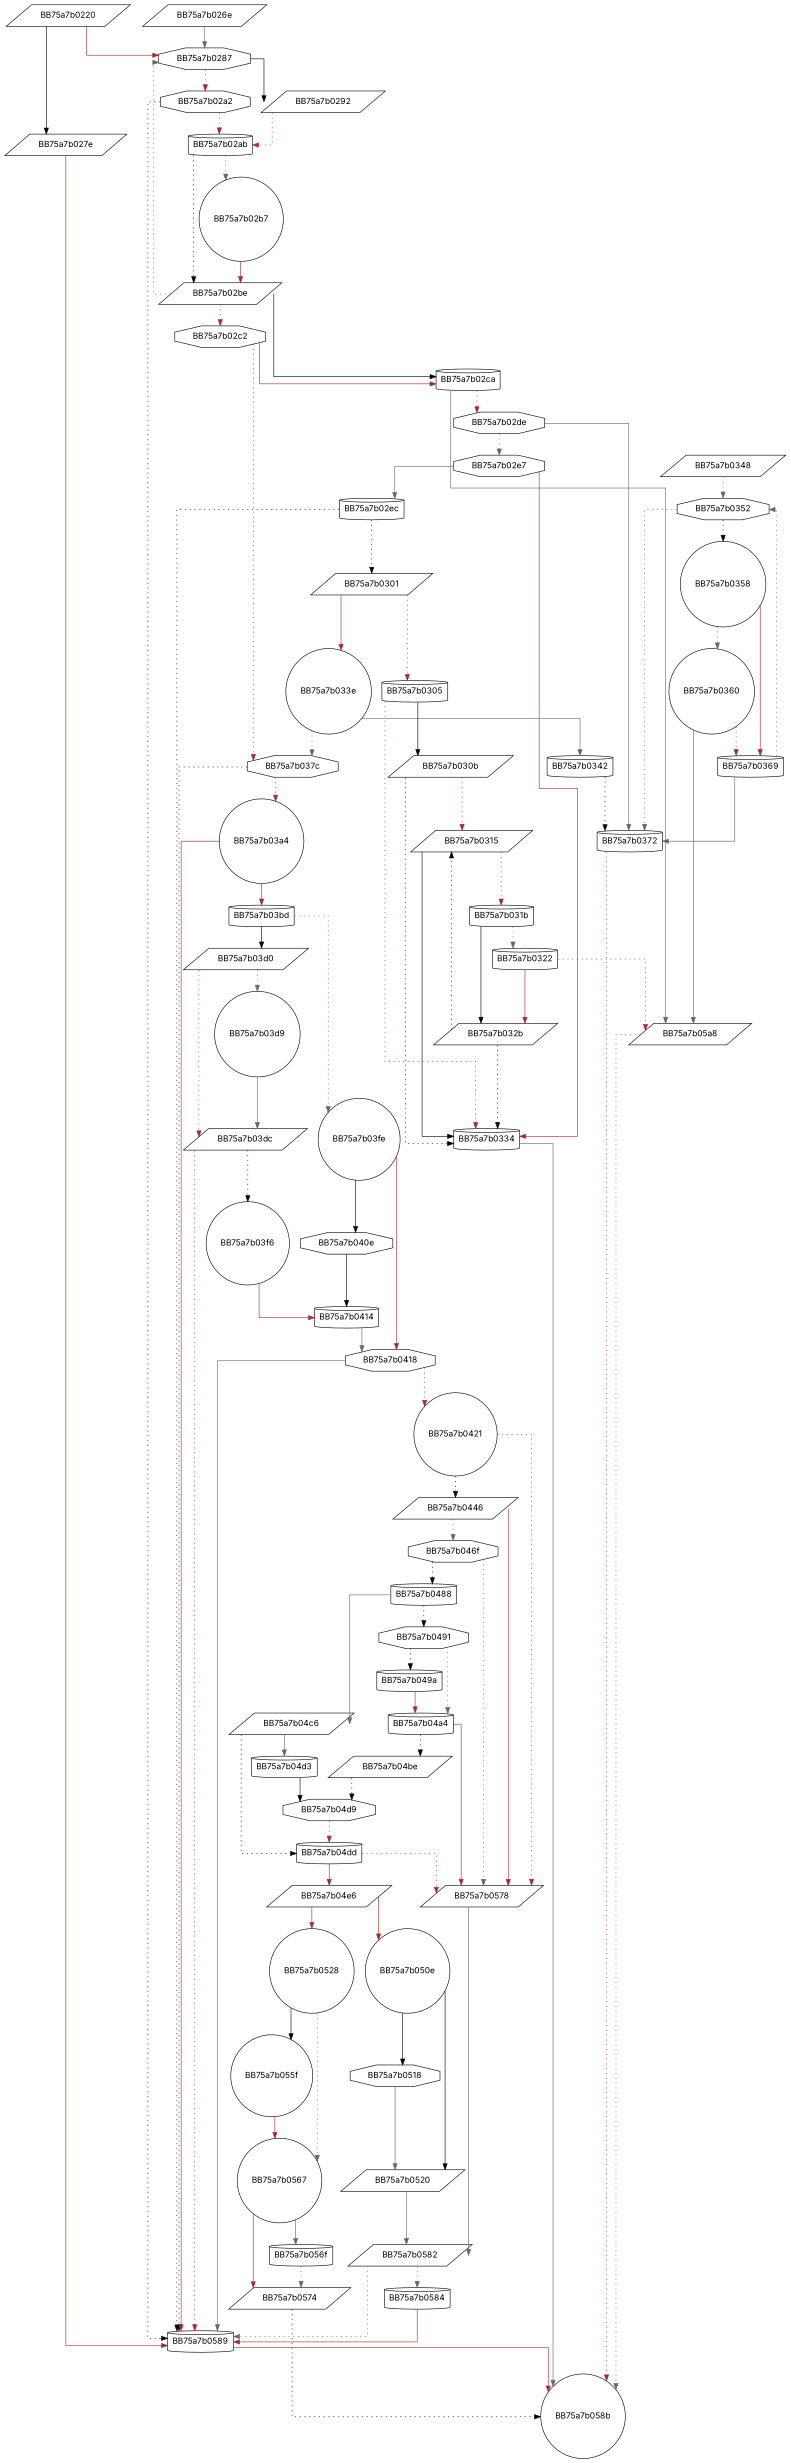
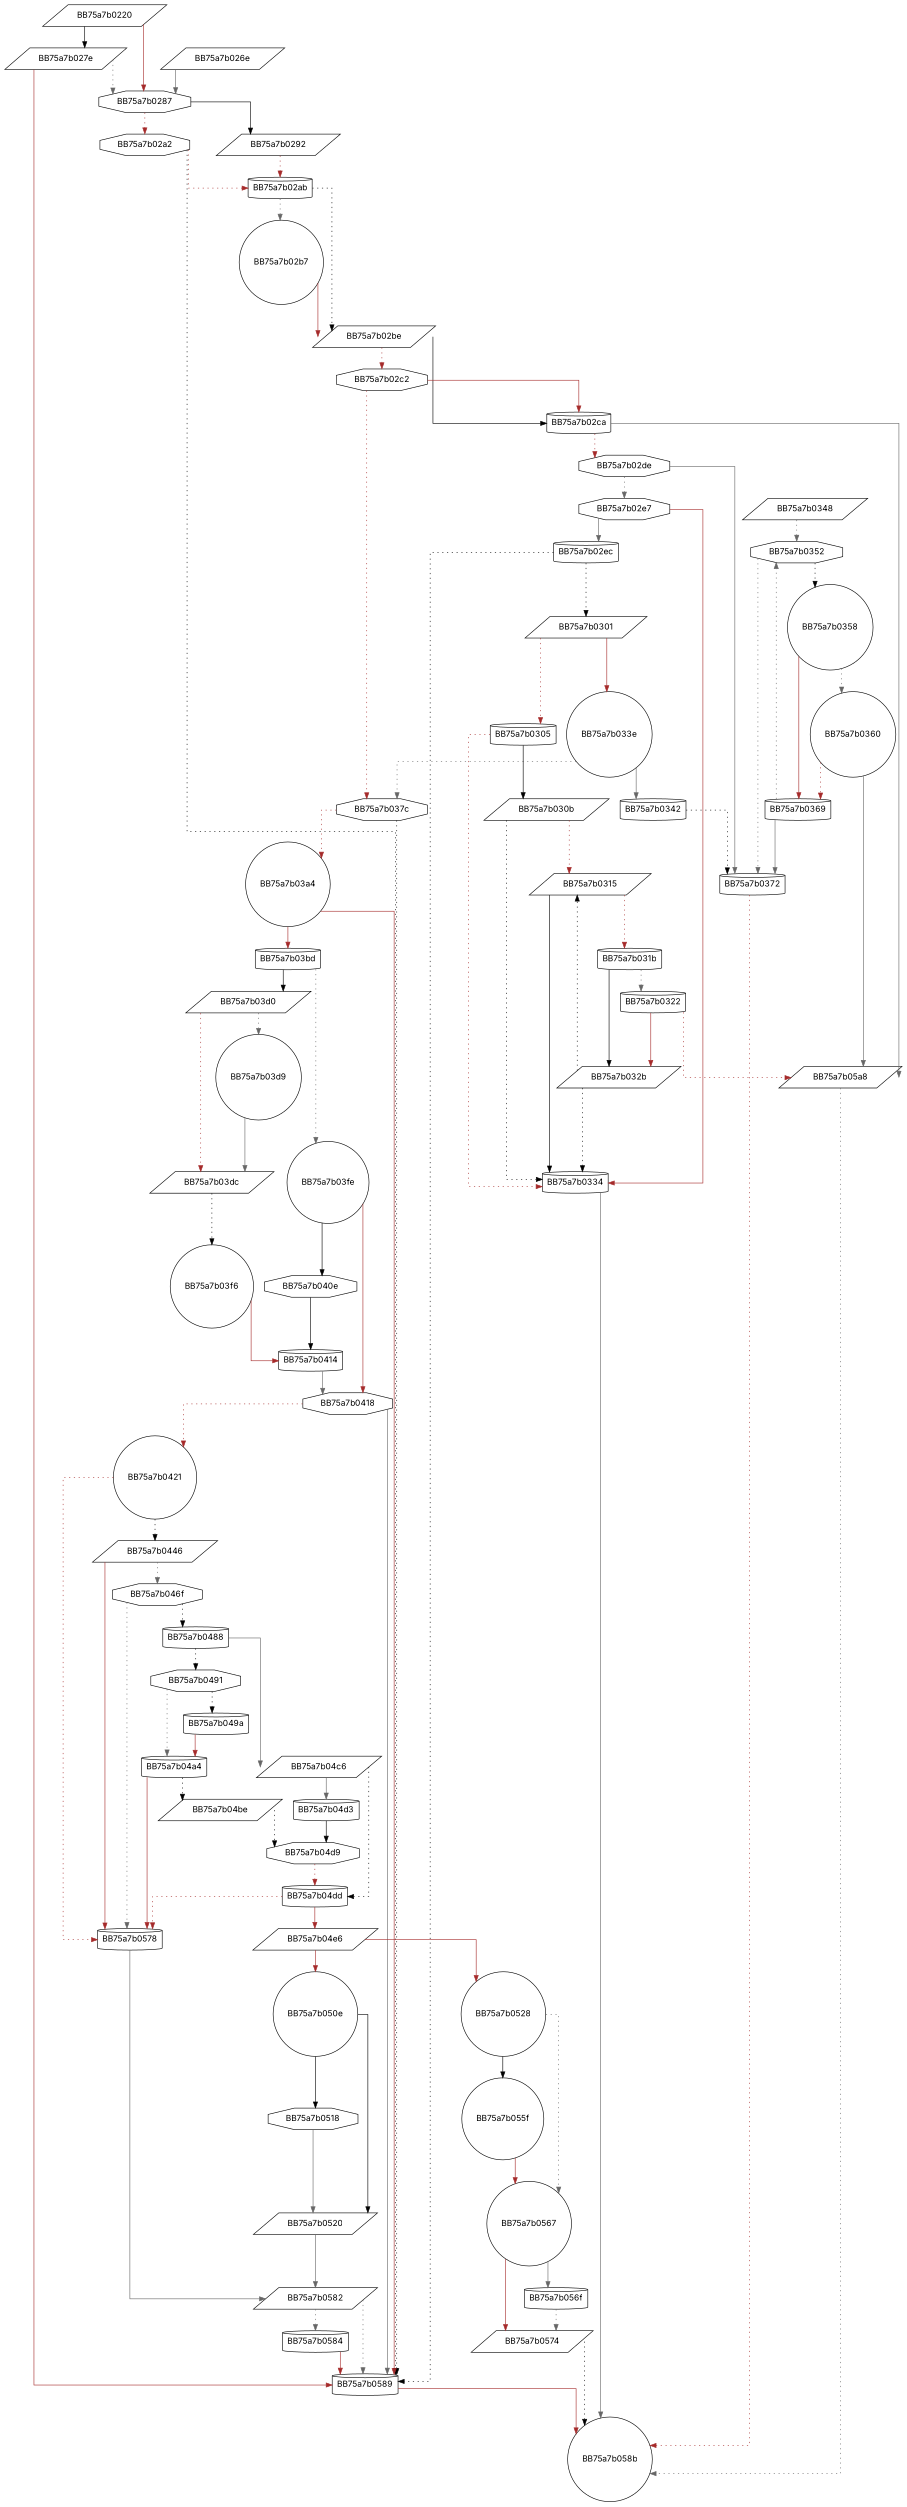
(153, 187) -> (113, 74)
(195, 1738) -> none
(482, 1896) -> (130, 1939)
